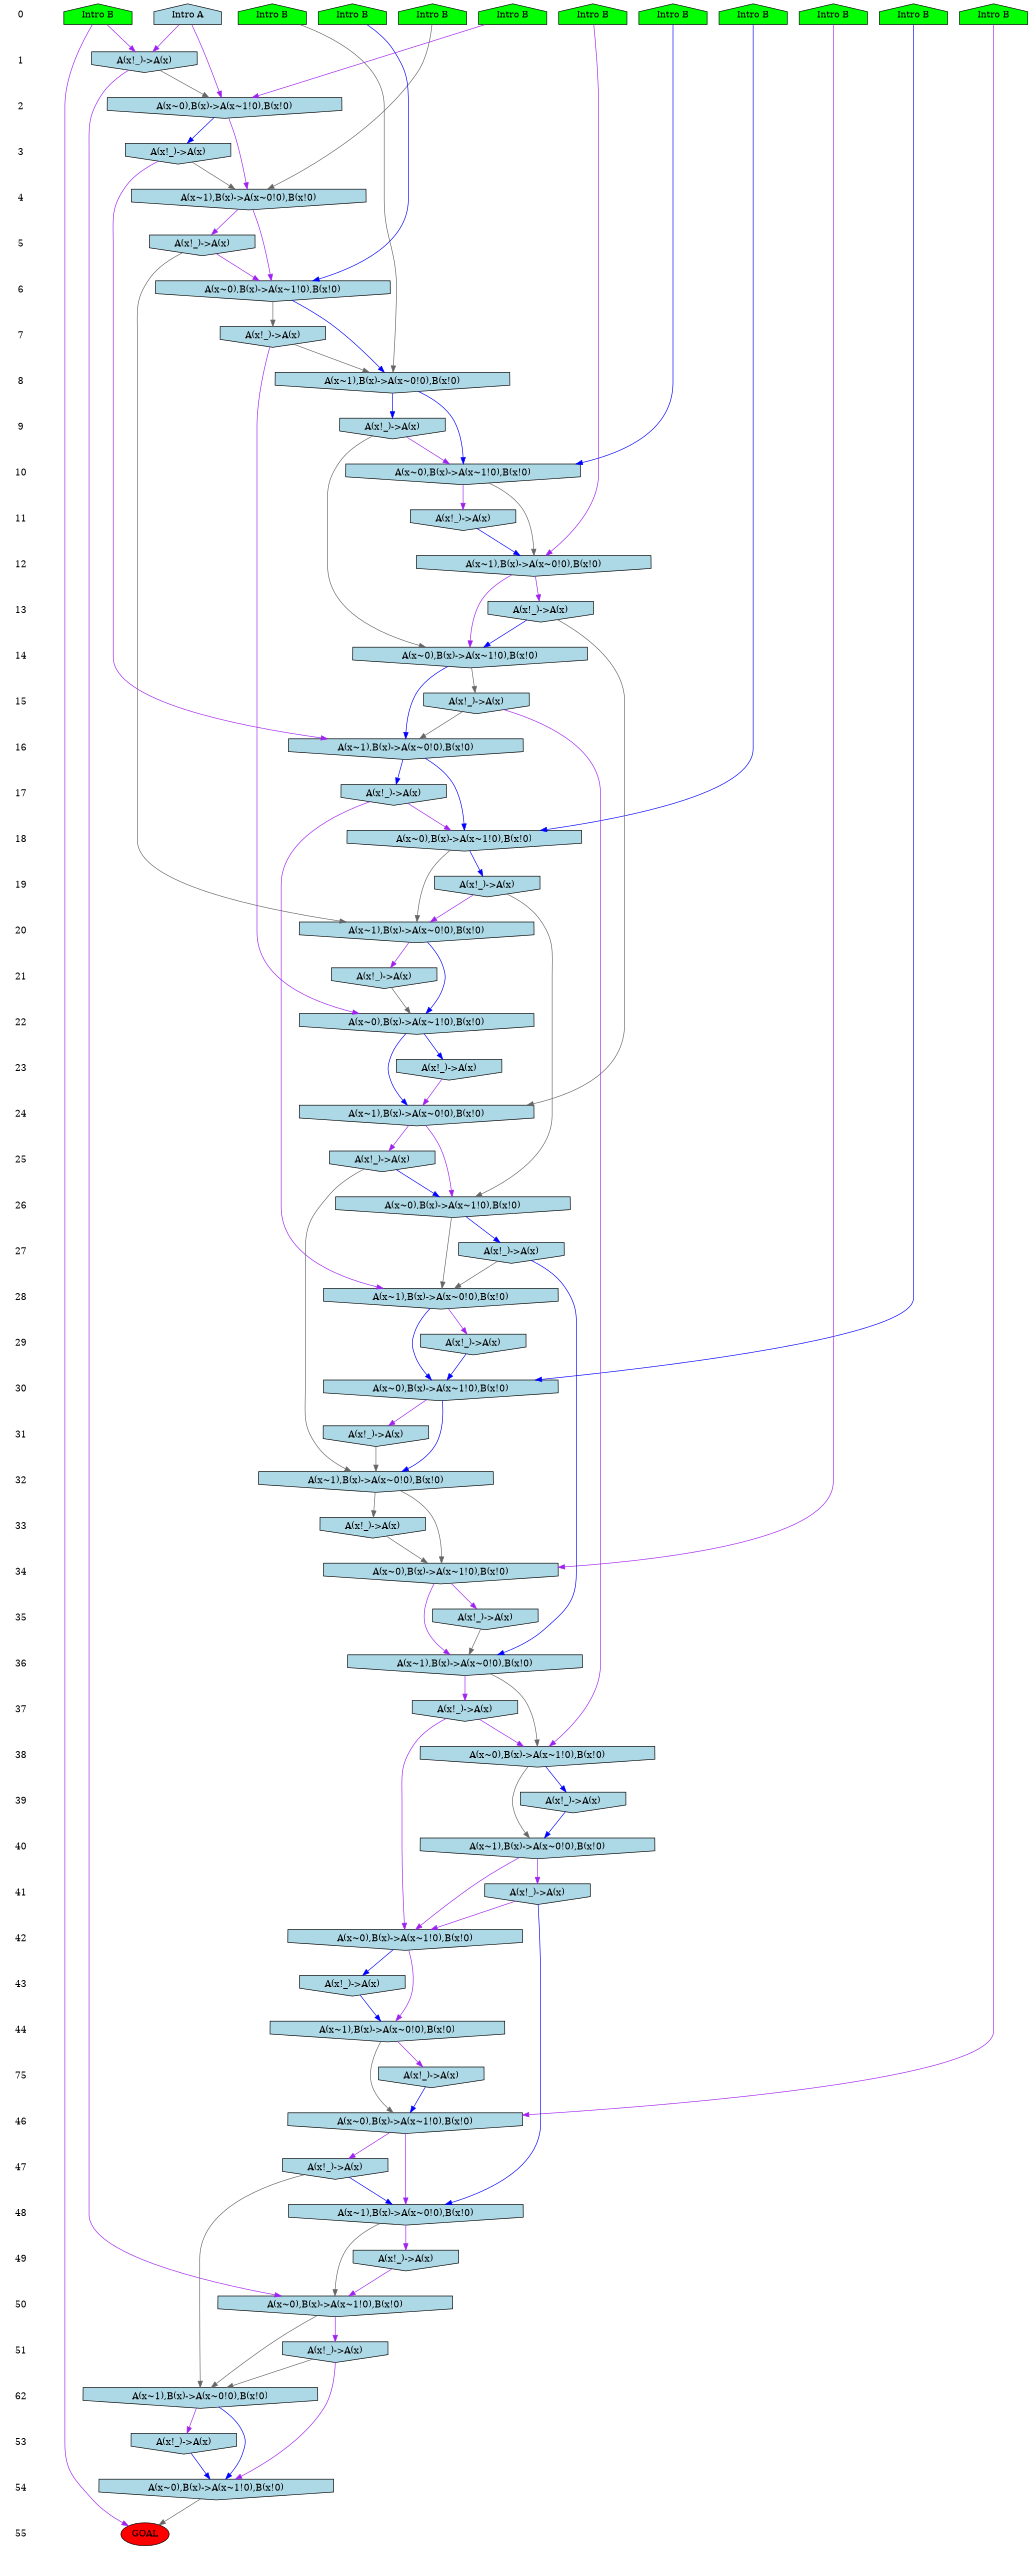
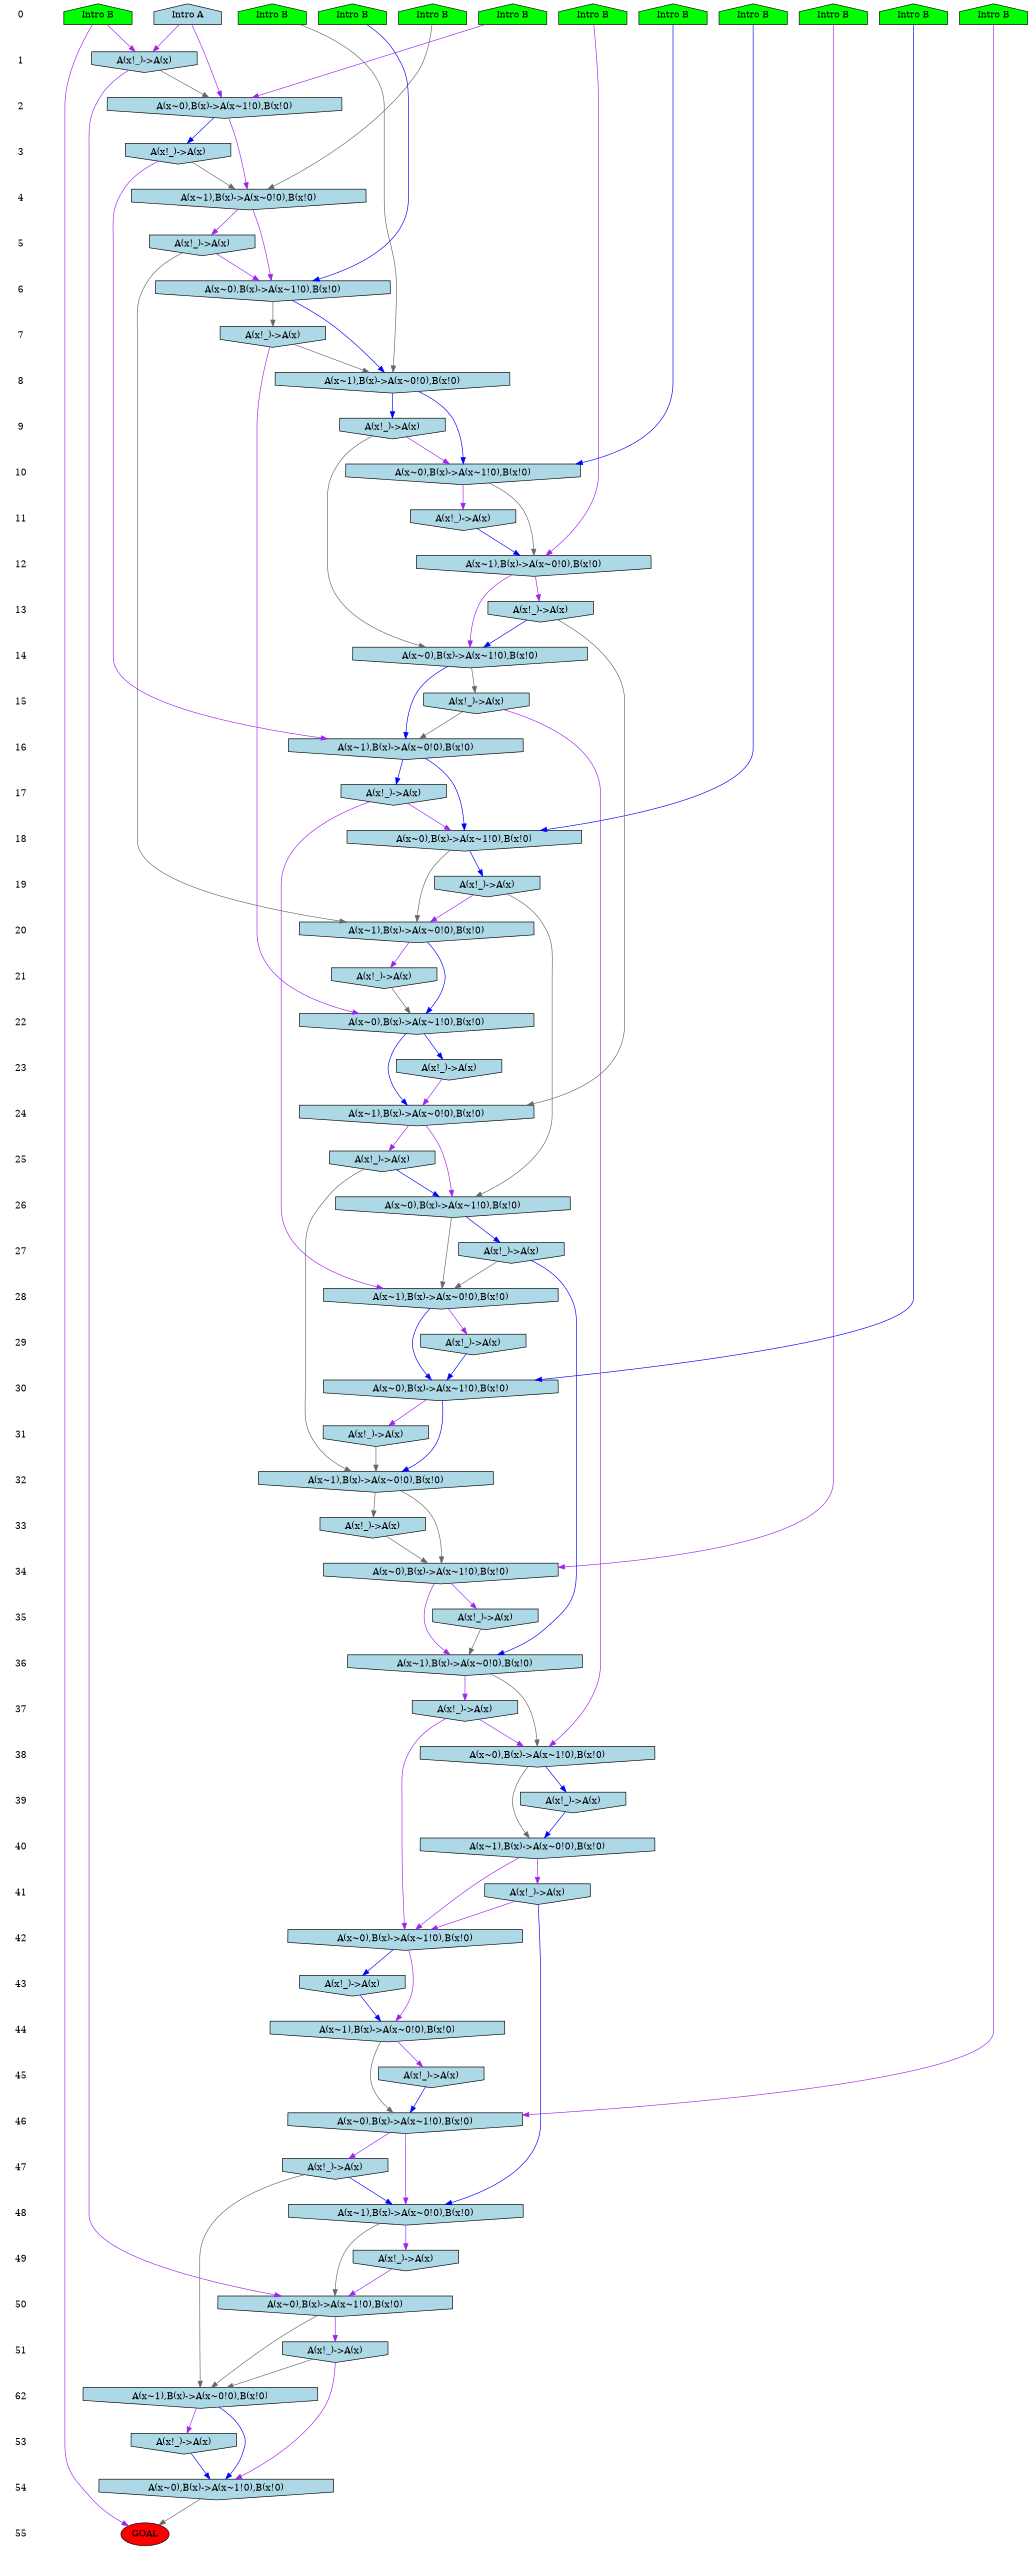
(21, 2076) -> (21, 2076)
